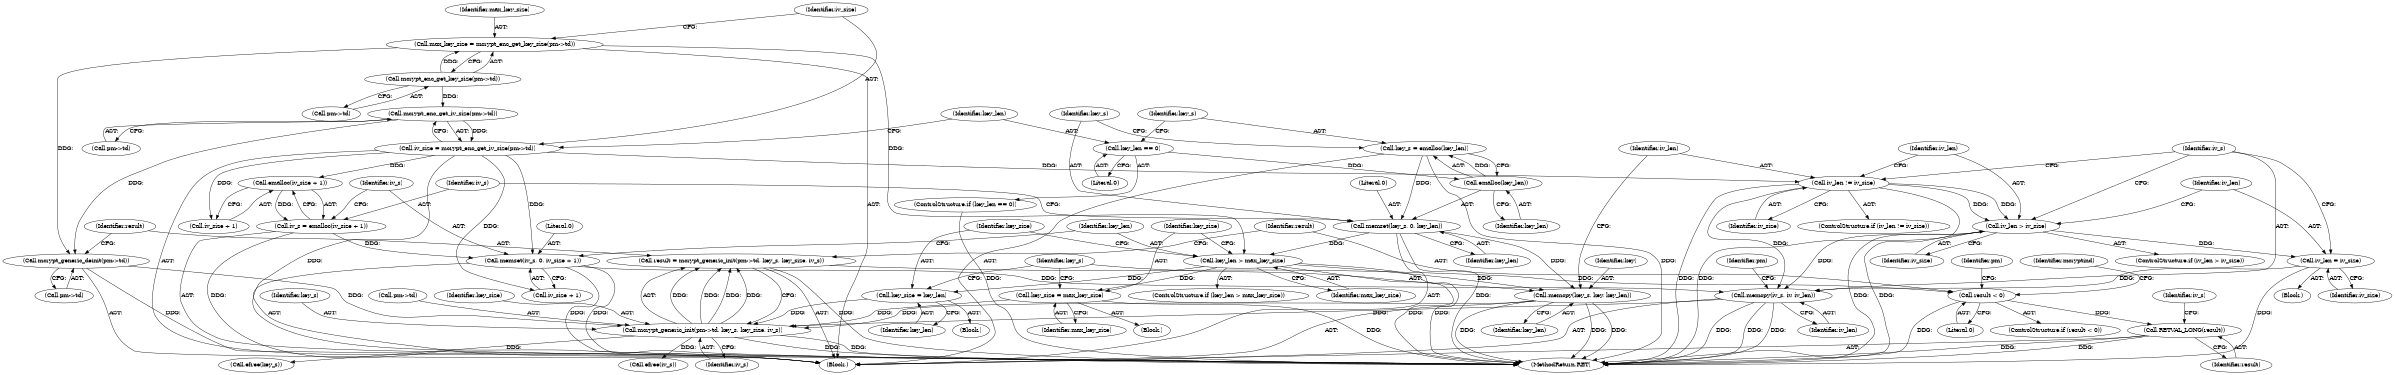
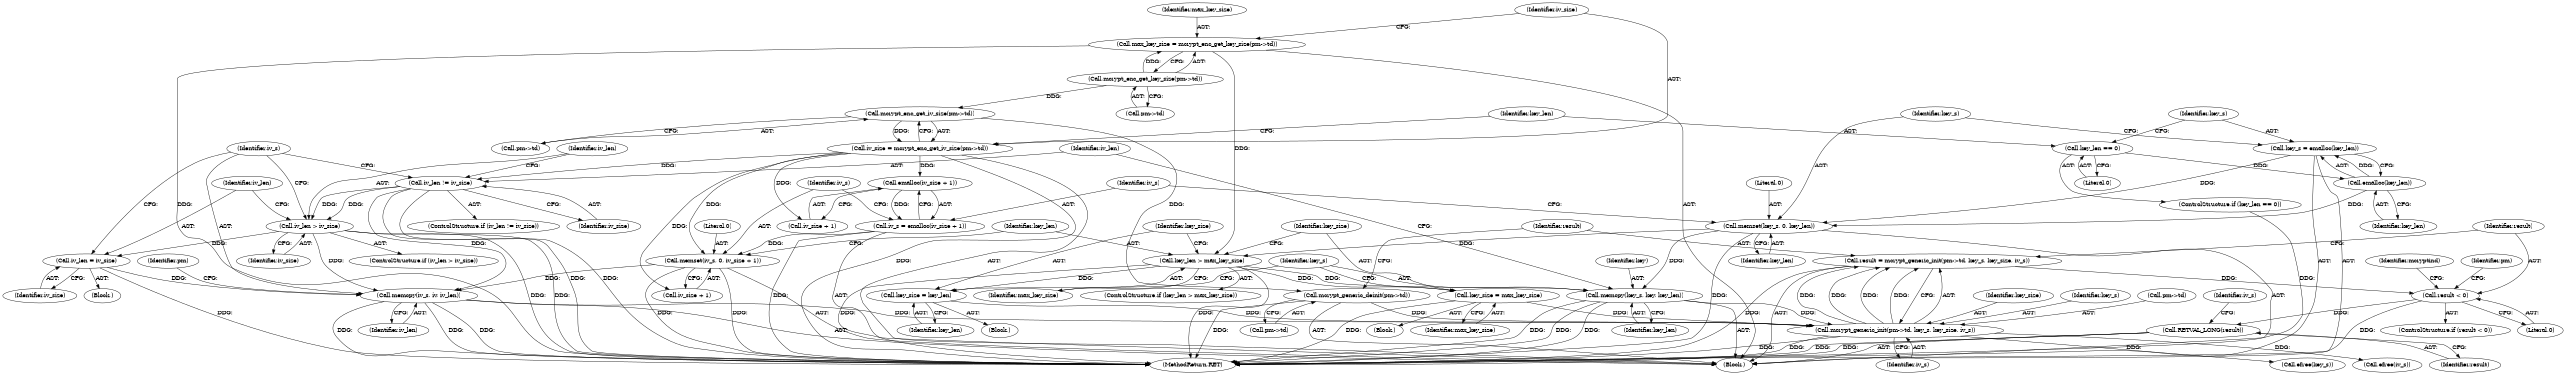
(140, 62) -> (177, 203)
(1468, 205) -> (2356, 205)
(1670, 261) -> (2325, 261)
